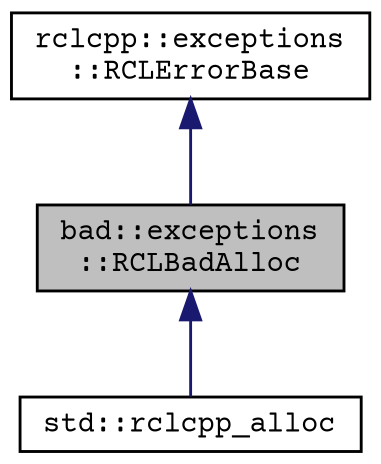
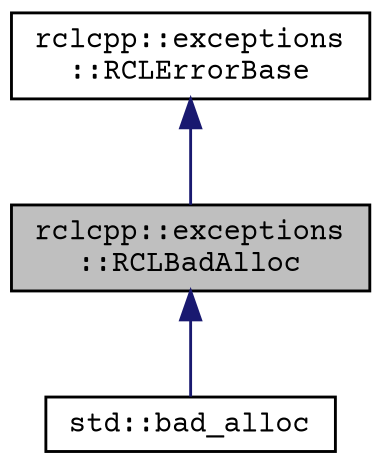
(191, 248) -> (191, 248)
(191, 424) -> (191, 424)
